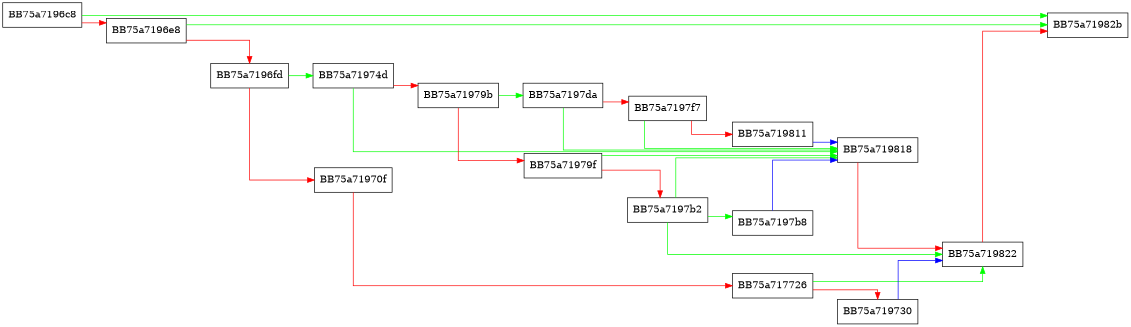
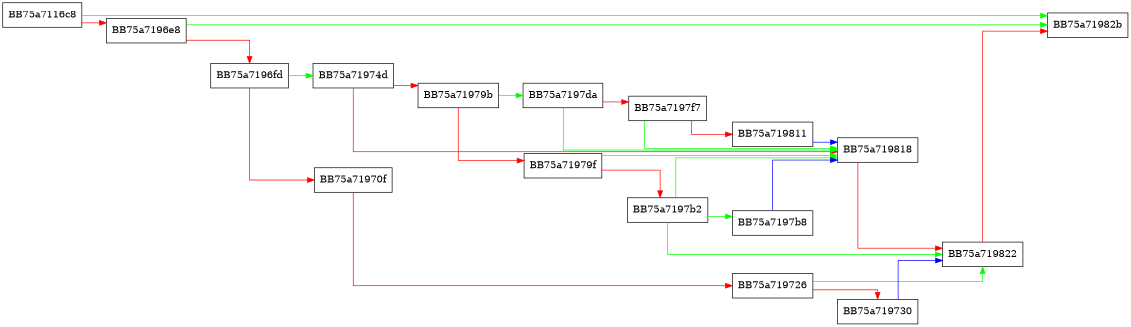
(42, 15) -> (42, 15)
(547, 152) -> (547, 152)
(773, 286) -> (773, 286)
